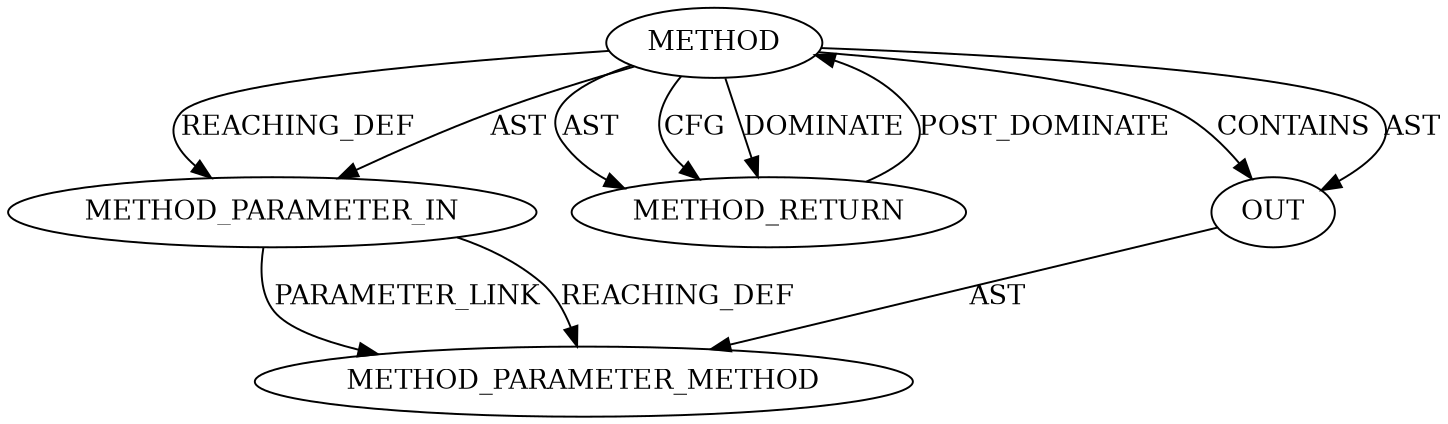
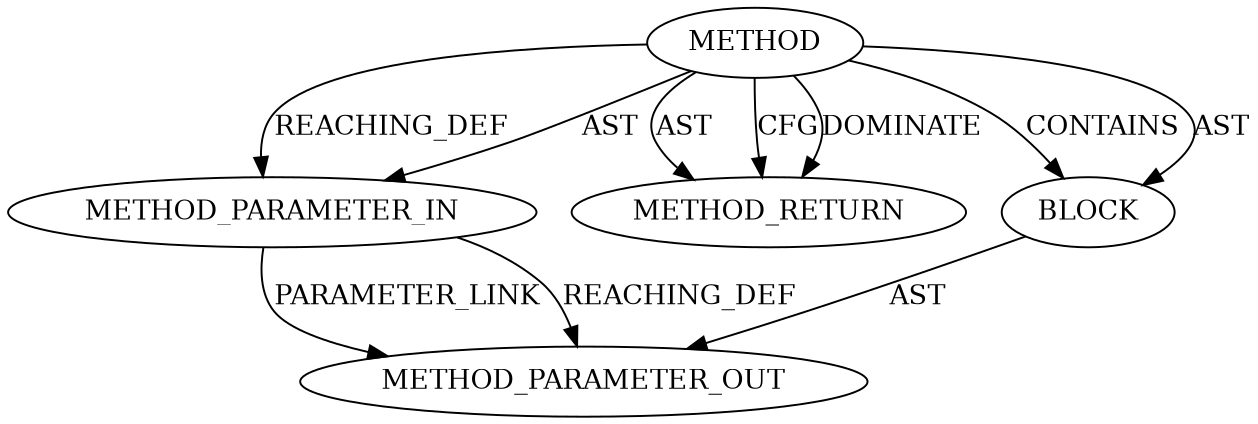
(913, 113) -> none
(1273, 212) -> (1088, 212)
(584, 382) -> (584, 382)
